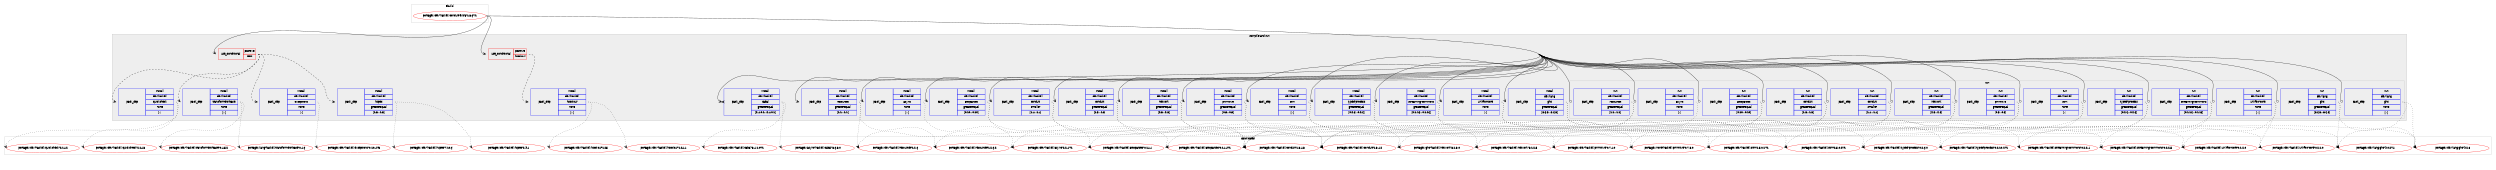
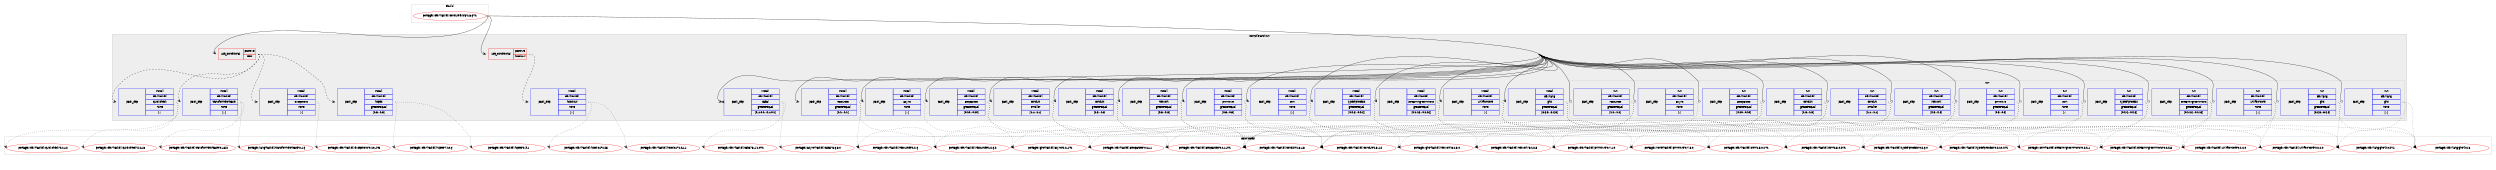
(1050, 148) -> (1050, 148)
(2059, 148) -> (2059, 148)
